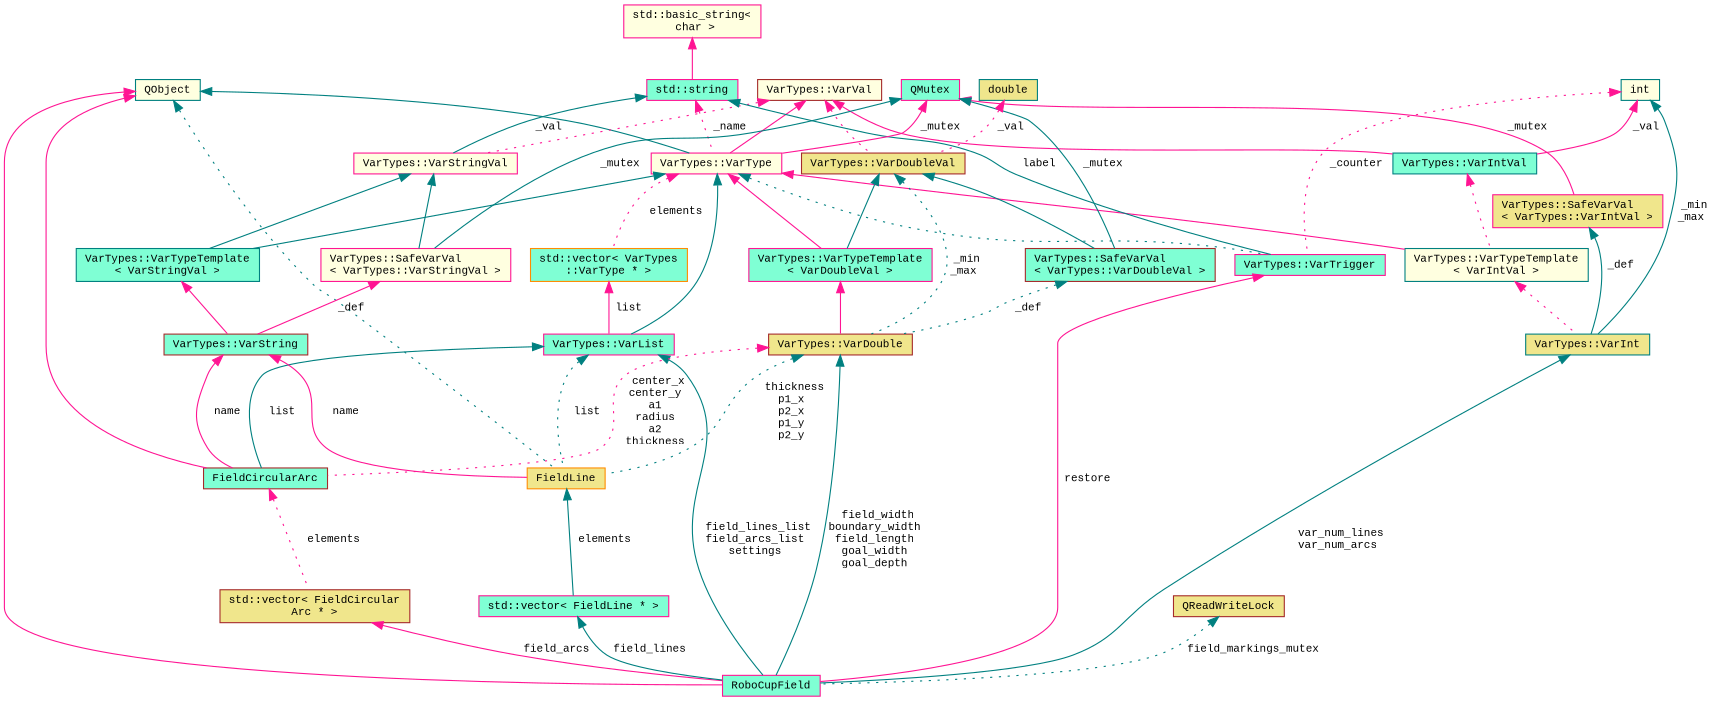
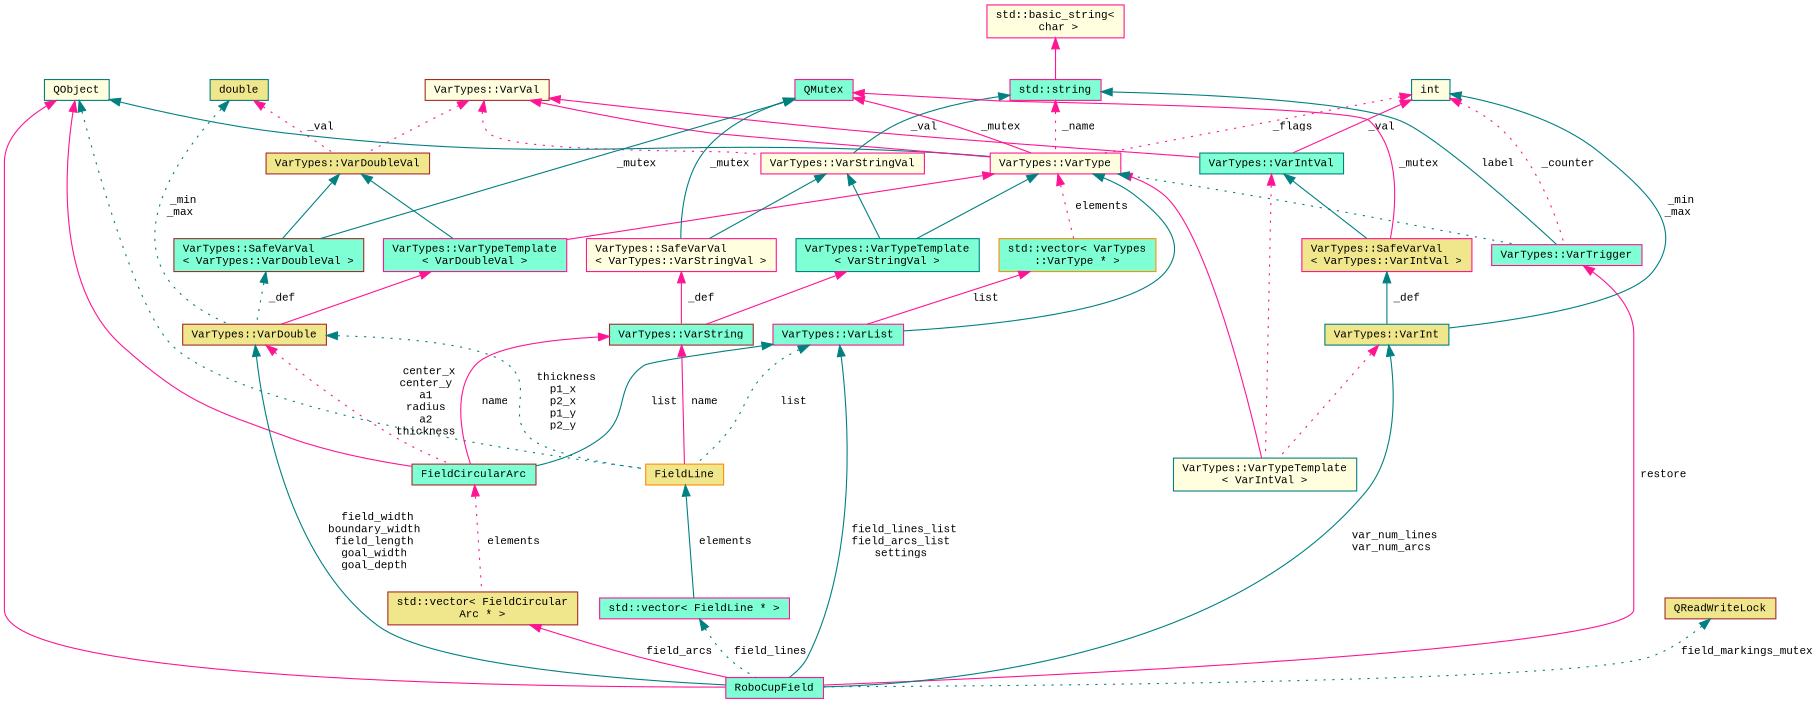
none -> (1252, 125)
none -> (1341, 218)
(946, 270) -> (156, 224)
(1550, 311) -> (1325, 406)
(630, 664) -> (727, 657)
